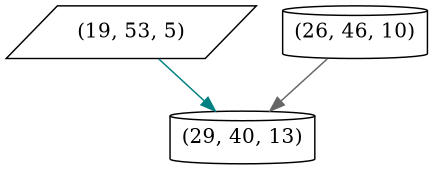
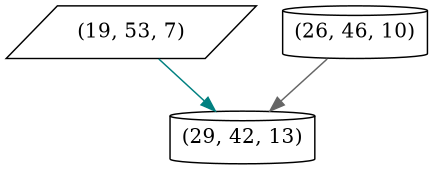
(131, 32) -> (131, 32)
(242, 137) -> (242, 137)
